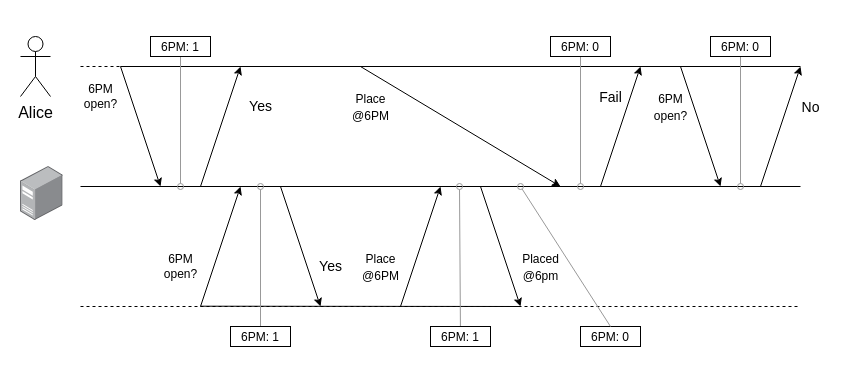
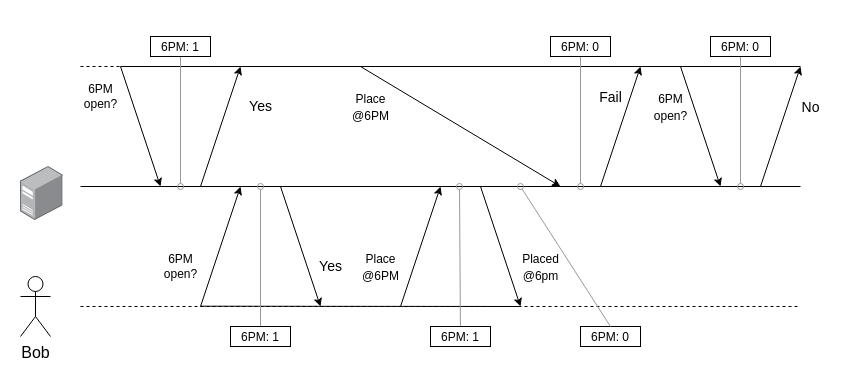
(36, 67) -> none
none -> (36, 307)
